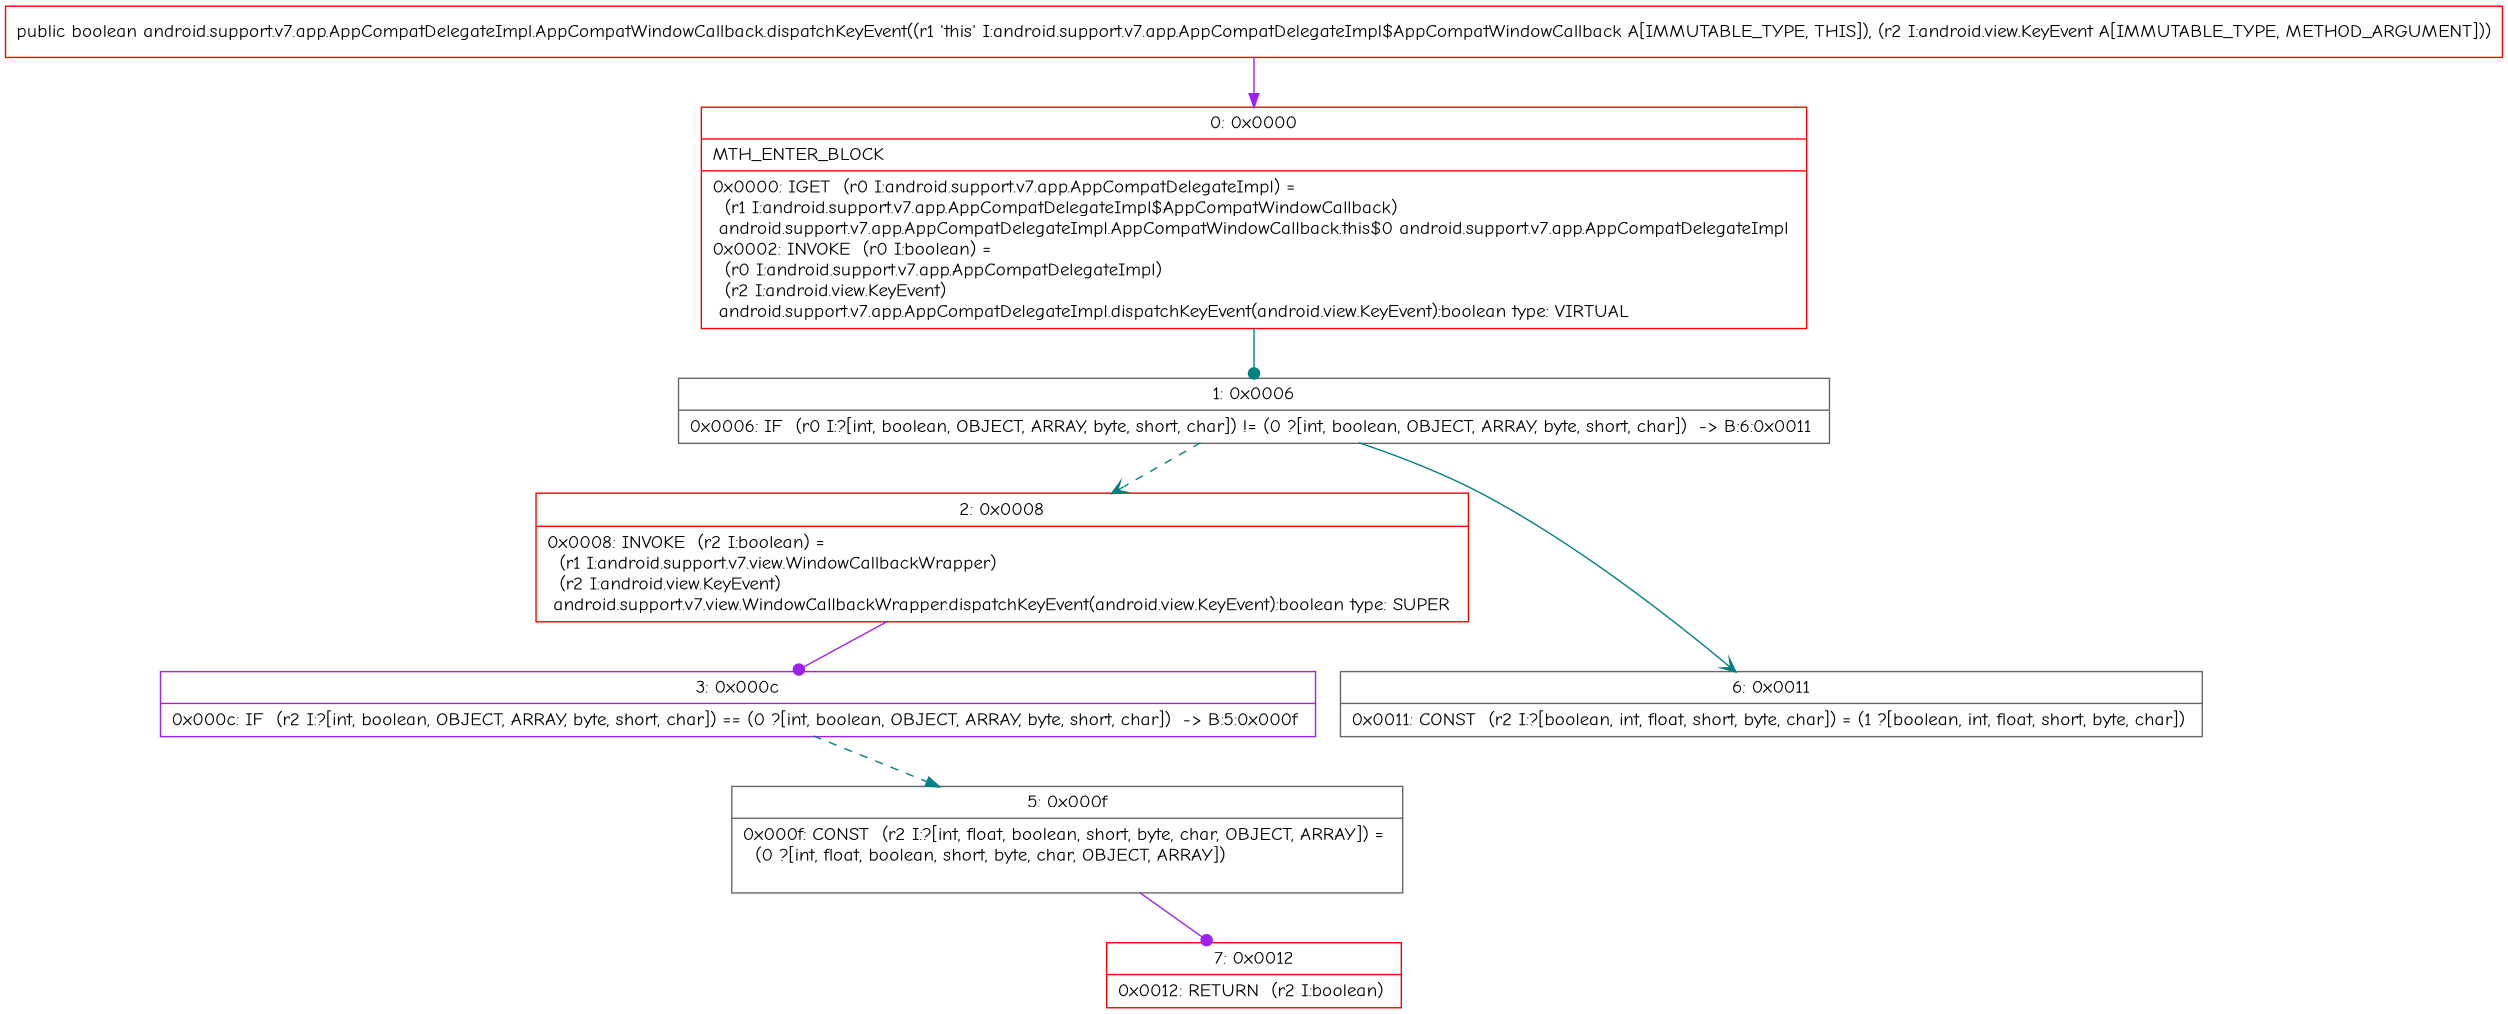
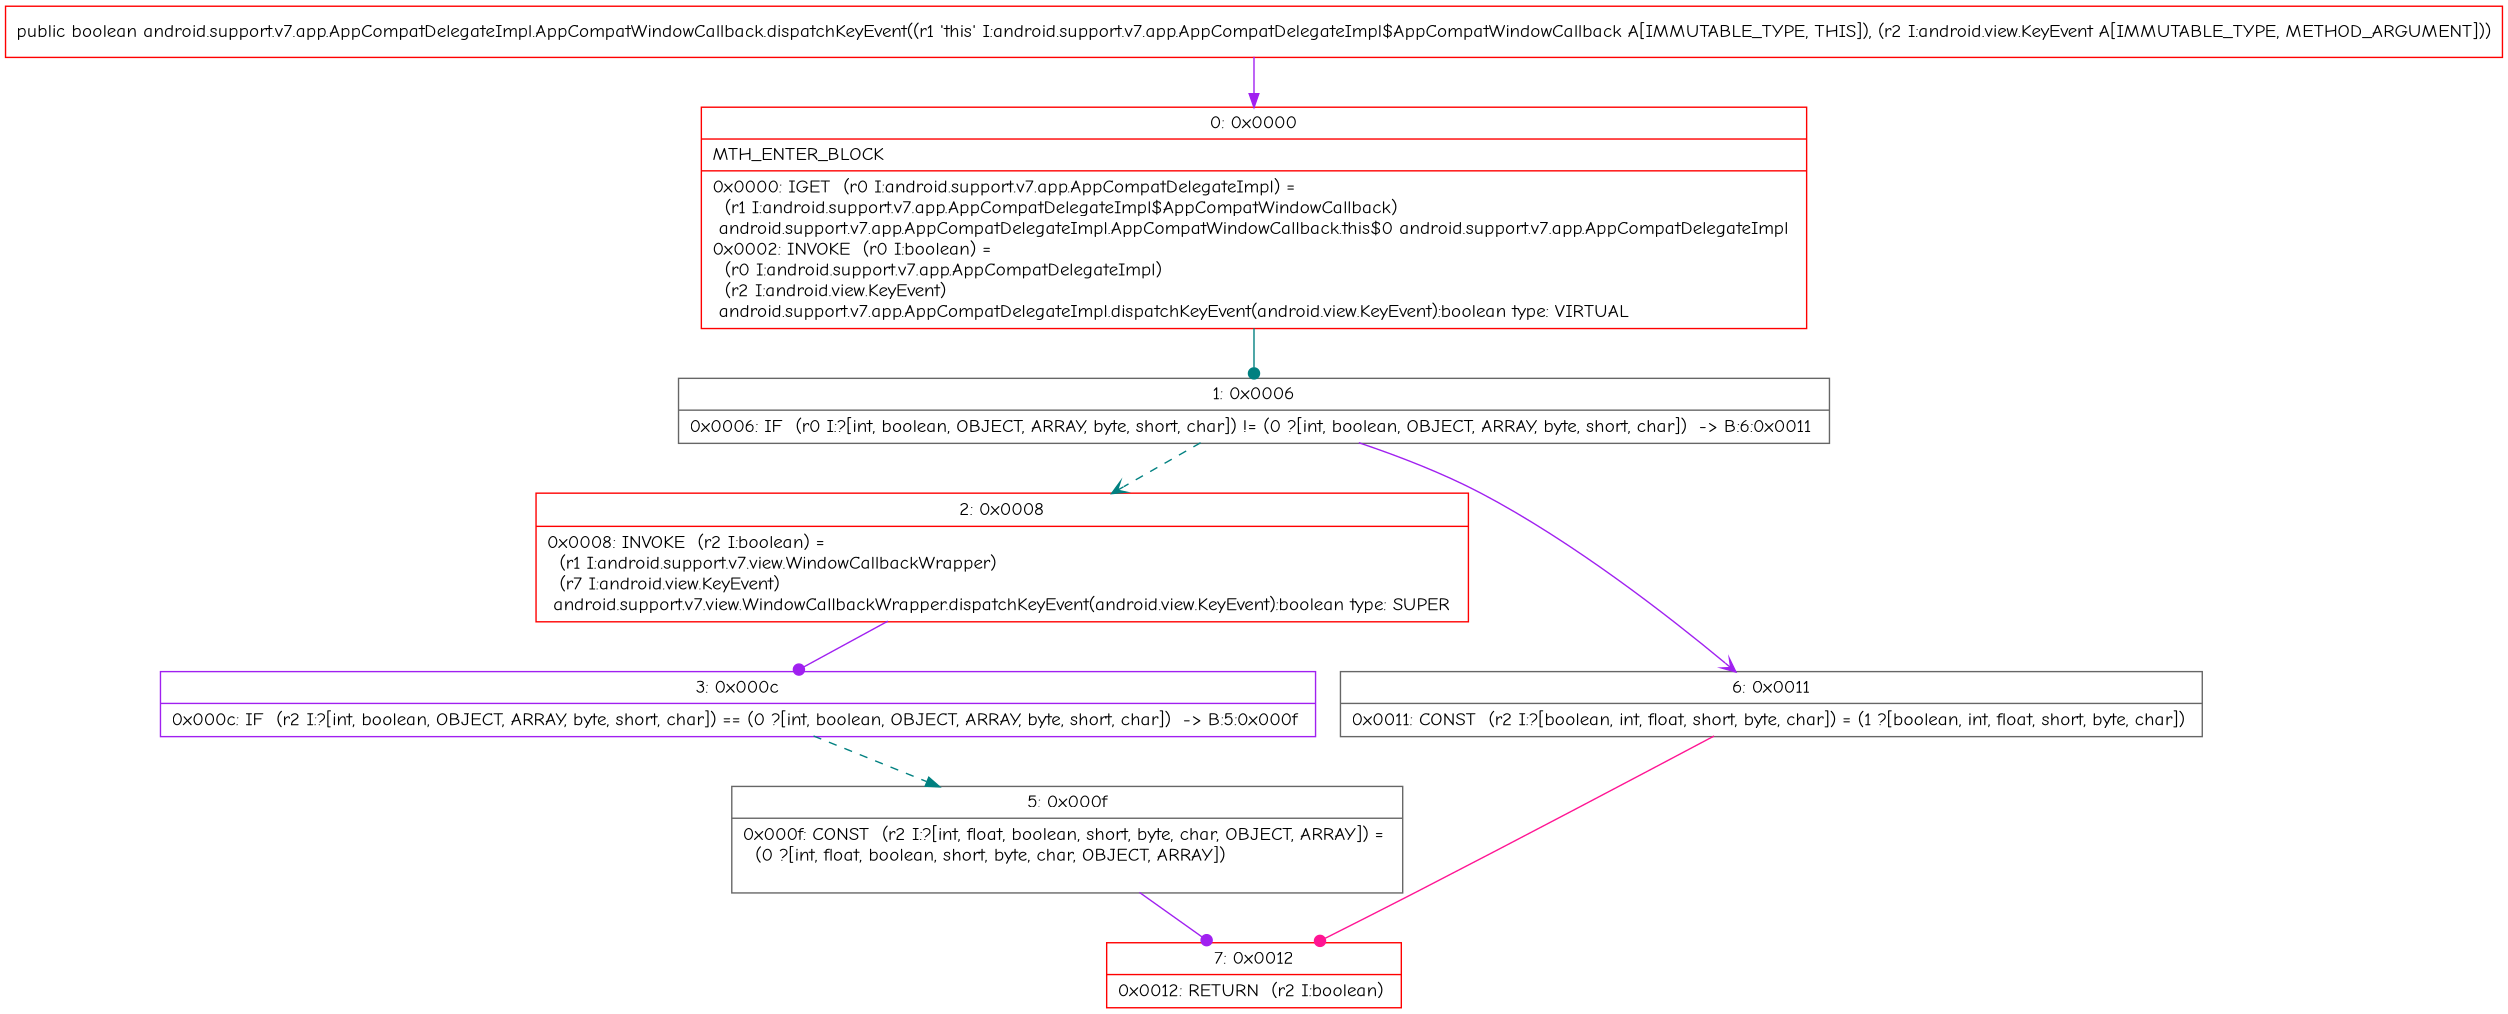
(1552, 535) -> (1552, 535)
(664, 584) -> (664, 584)
none -> (1520, 838)
